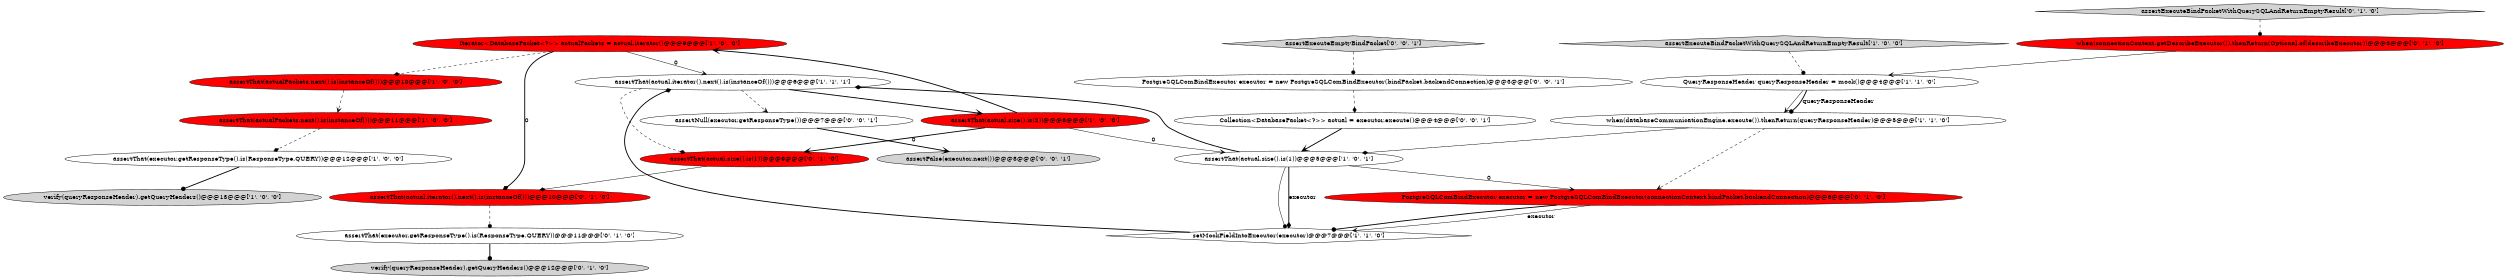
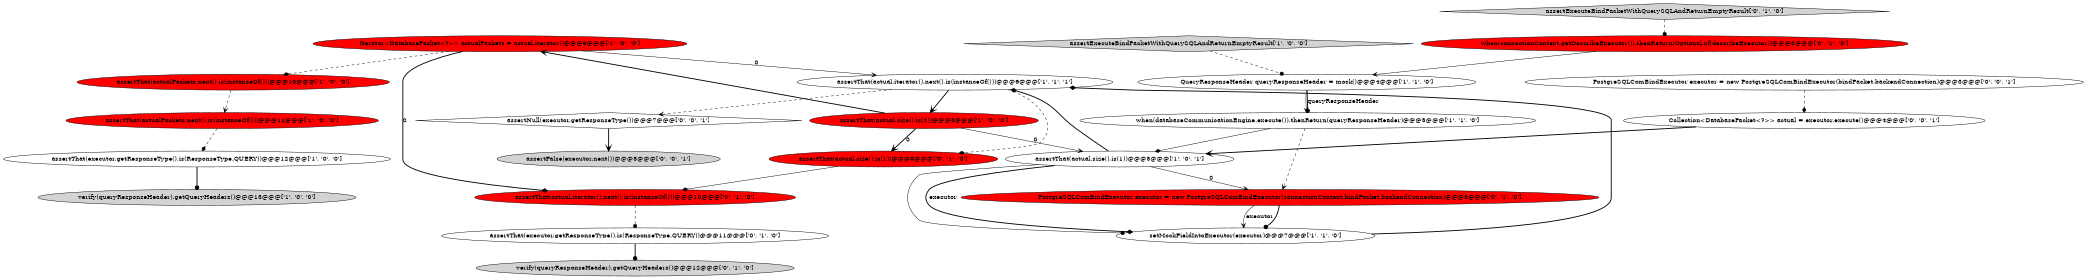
(1353, 44) -> none
(776, 121) -> (609, 121)
(1289, 236) -> (1246, 236)
